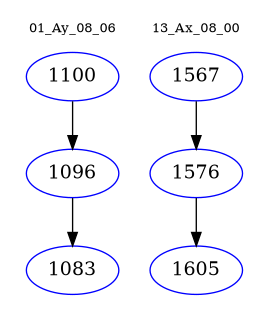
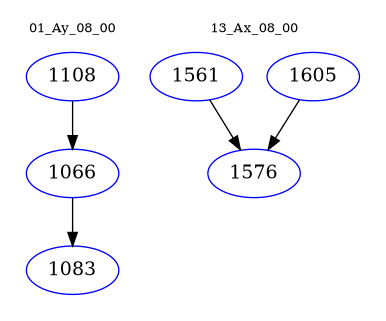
(73, 29) -> (73, 29)
(73, 77) -> (73, 77)
(196, 77) -> (196, 77)
(73, 173) -> (73, 173)
(196, 215) -> (288, 119)
